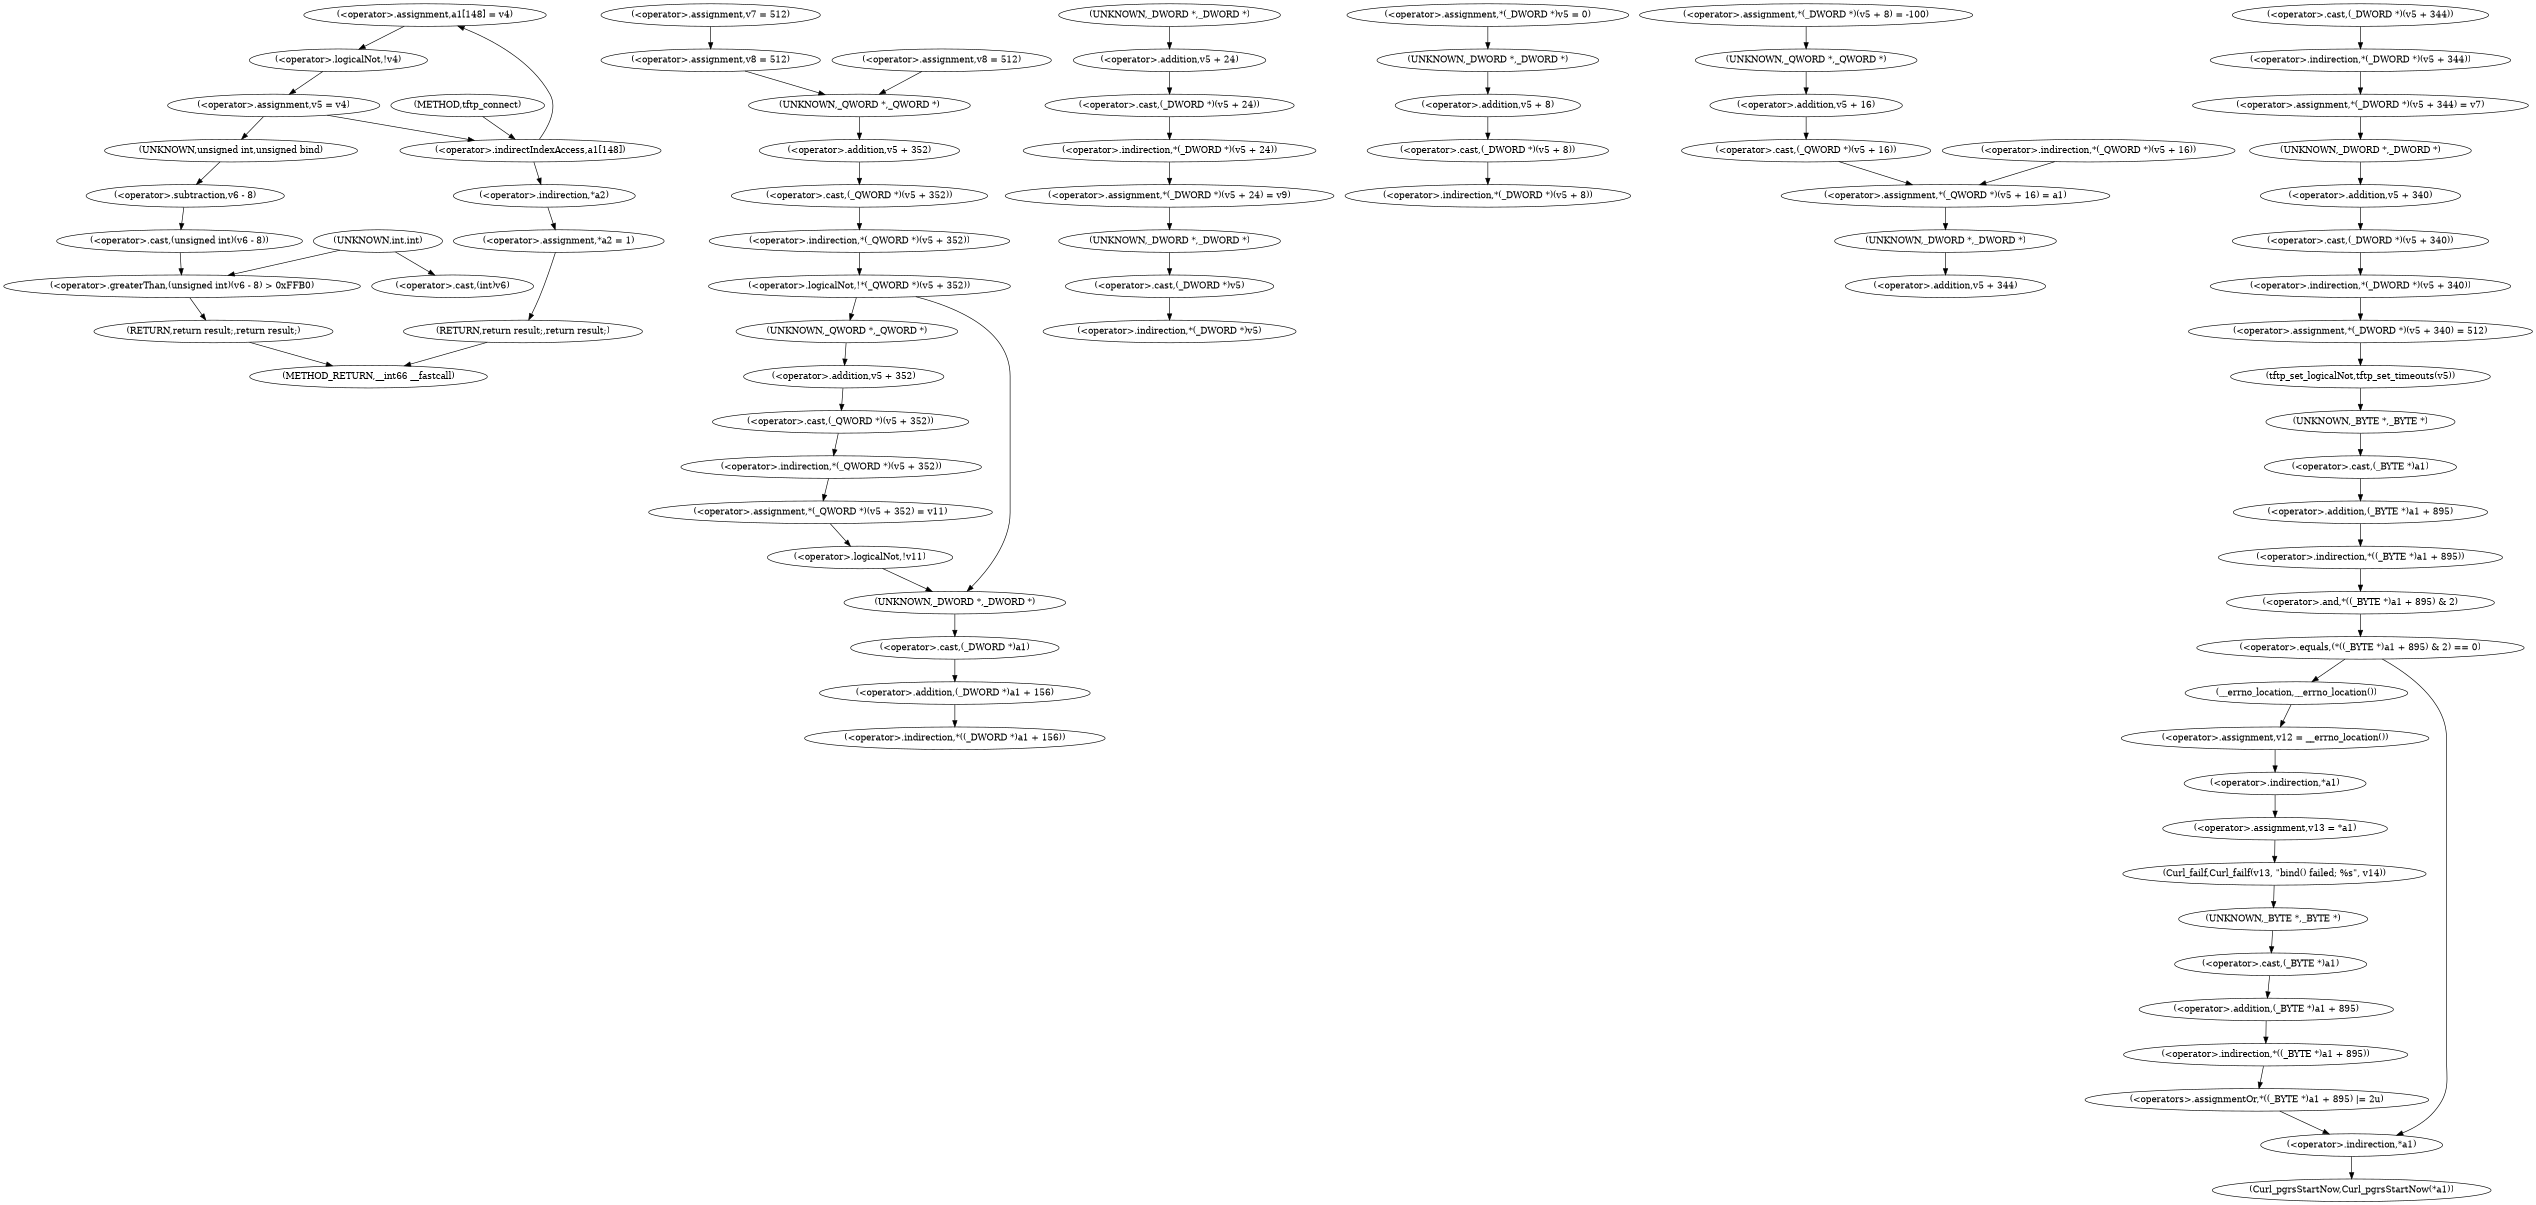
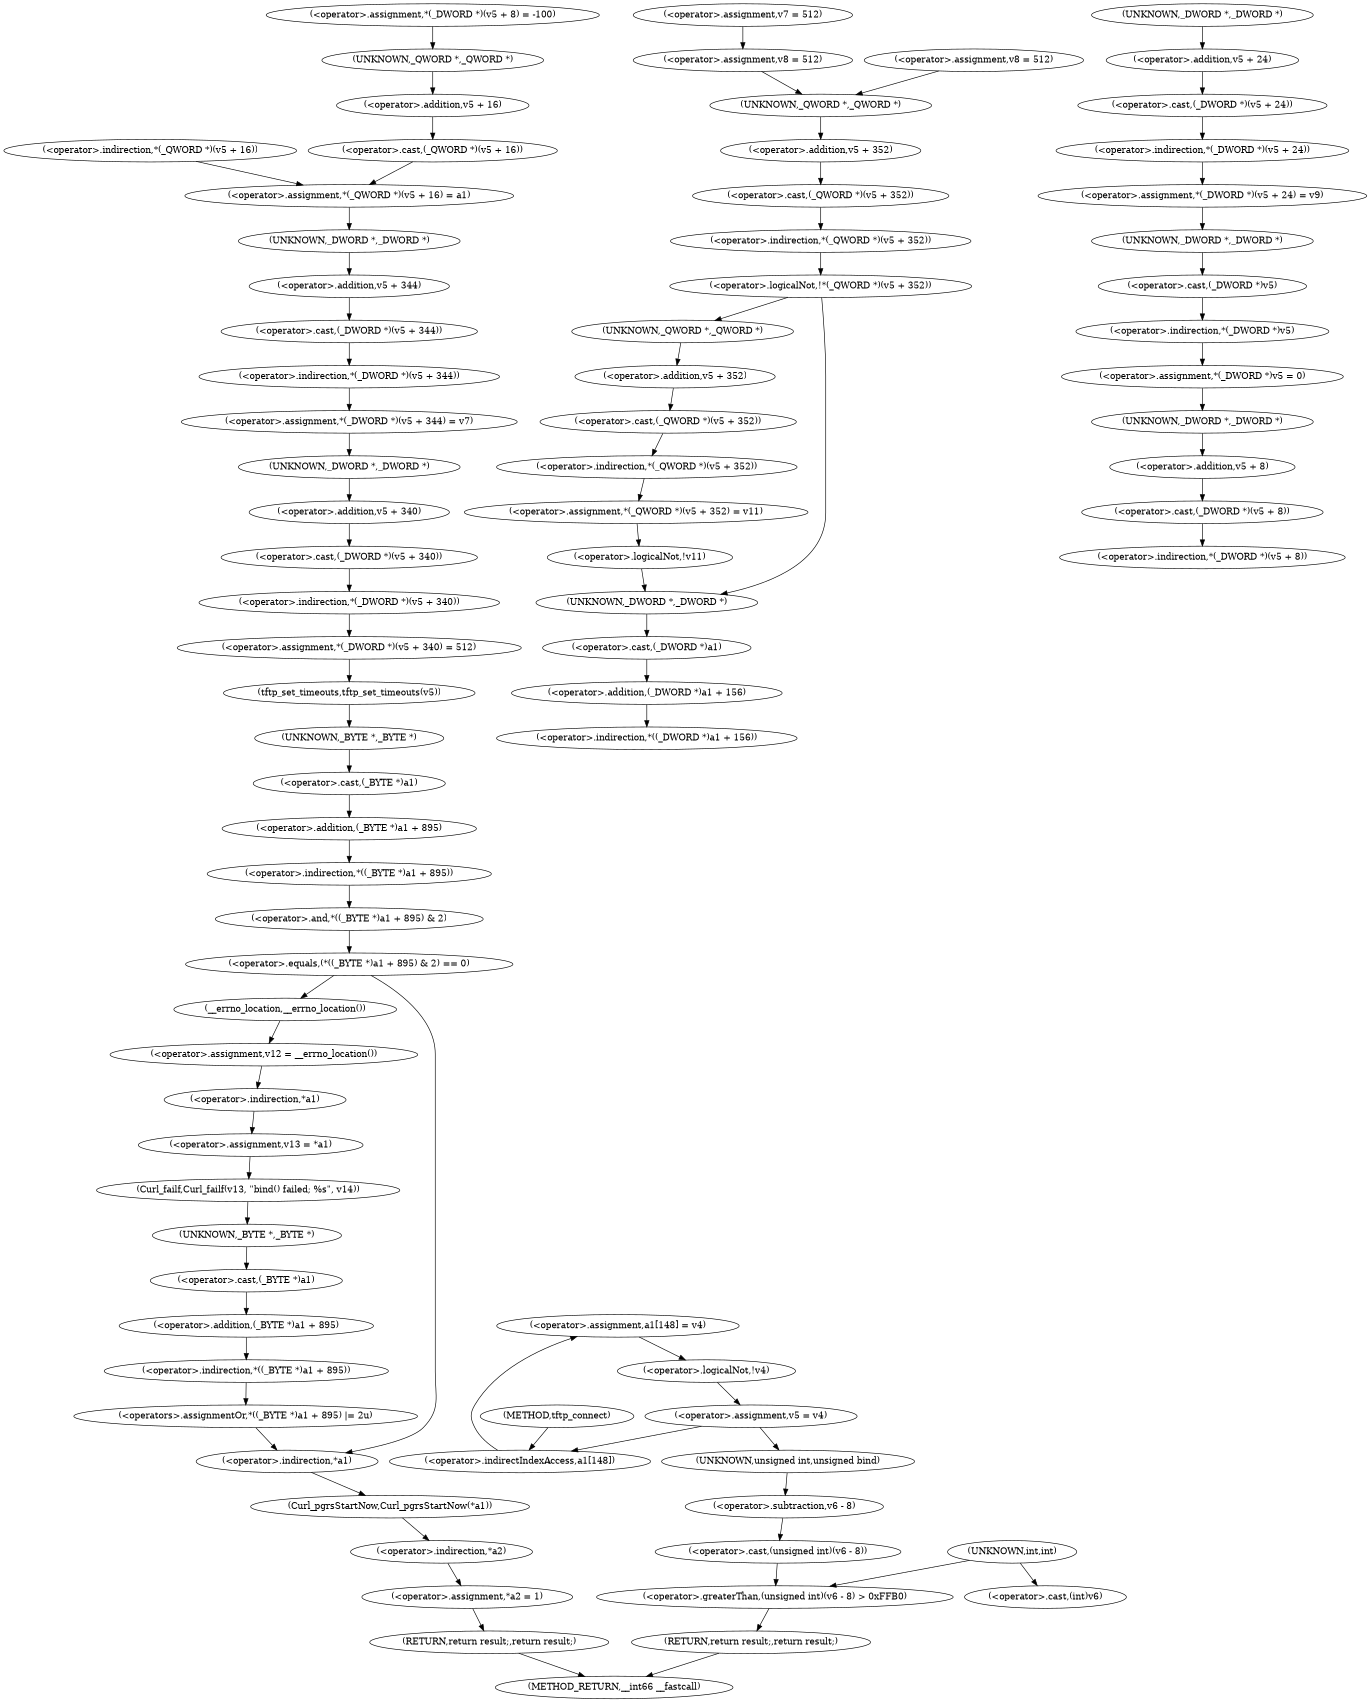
(536, 170) -> (413, 1527)
none -> (349, 306)
none -> (1202, 351)
(2360, 377) -> (349, 693)
